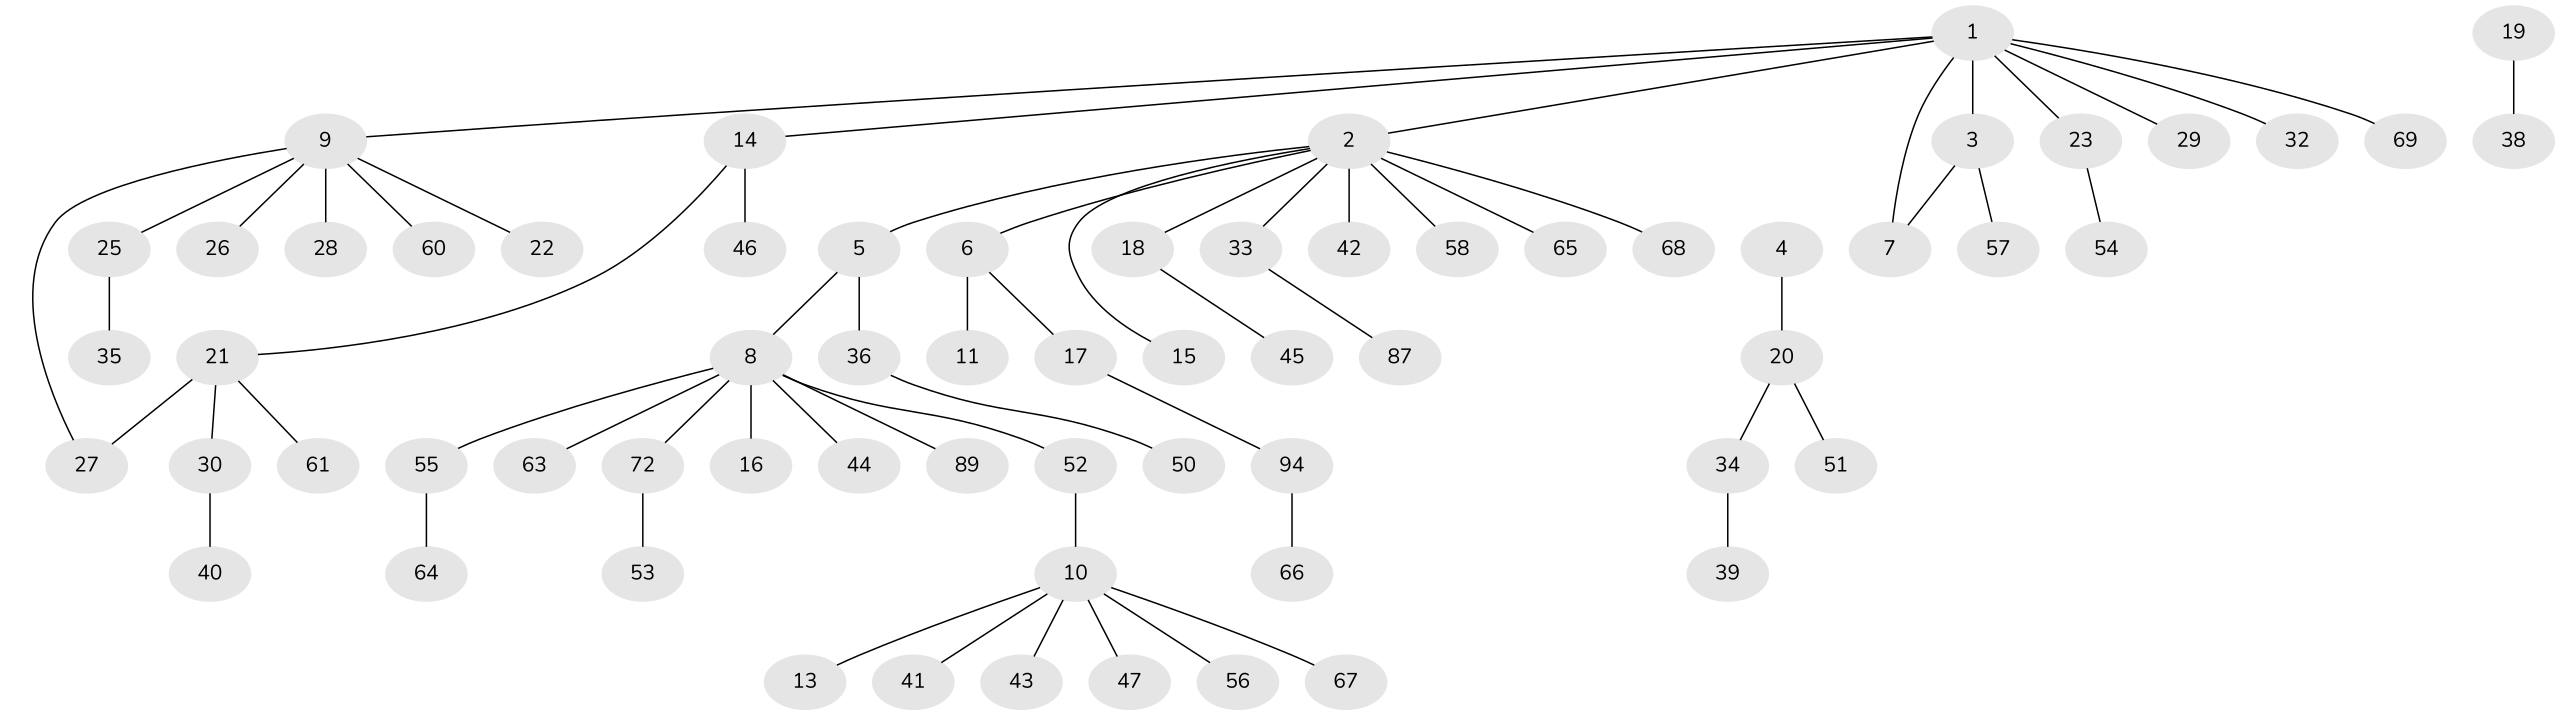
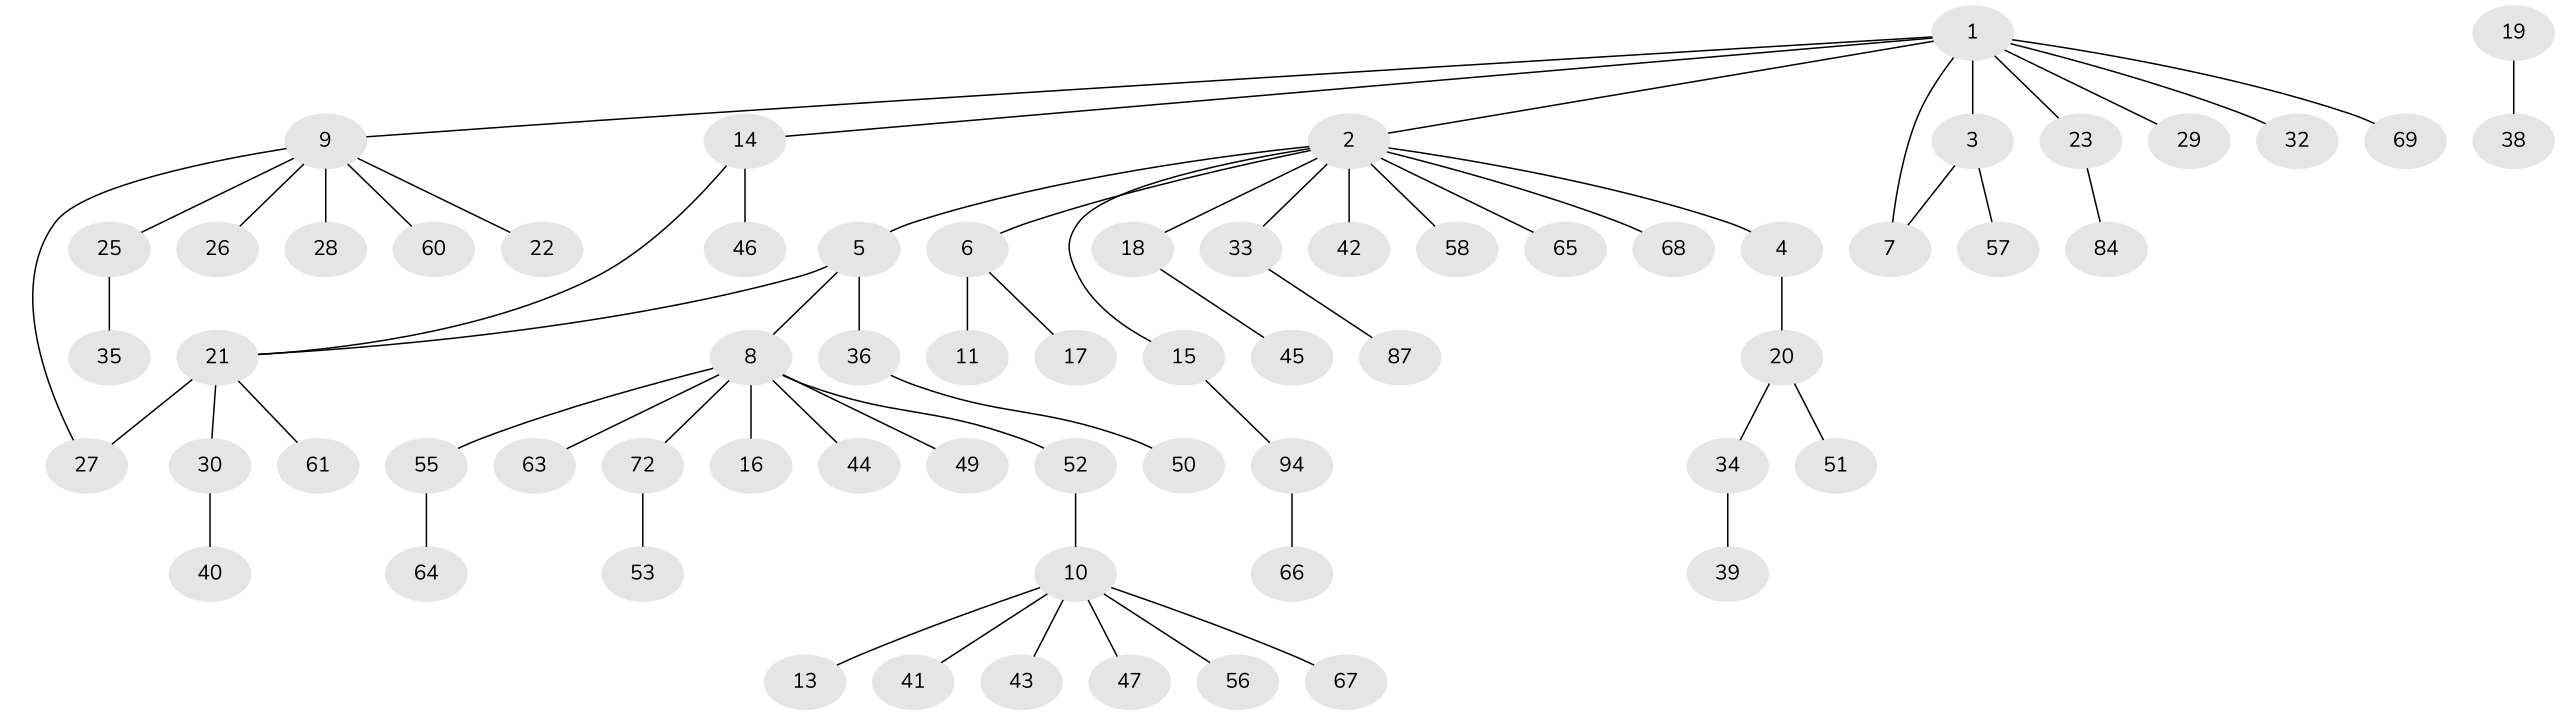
none -> (1572, 181)
(2106, 249) -> (2106, 249)
none -> (546, 327)
(1184, 412) -> (1238, 412)
(967, 466) -> (967, 466)
